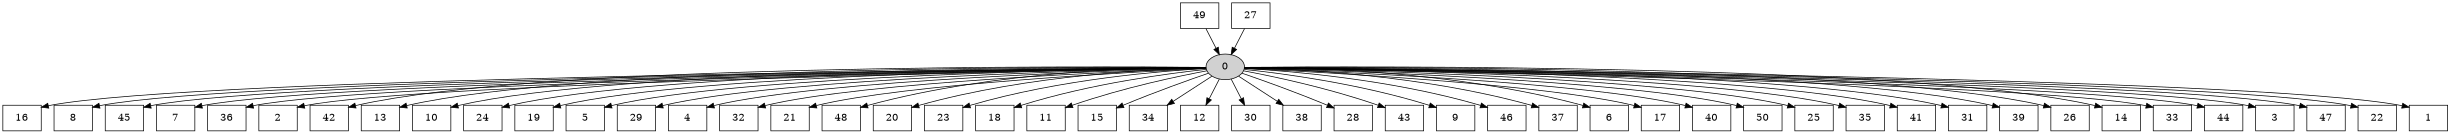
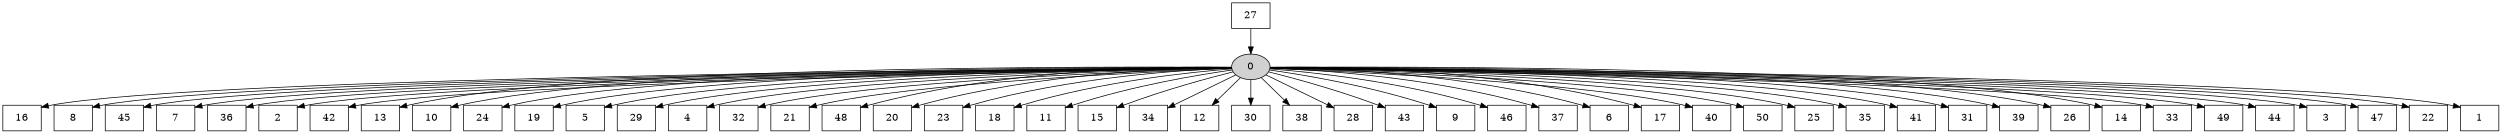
(1211, 38) -> (1734, 79)
